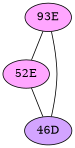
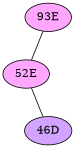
(57, 74) -> none
